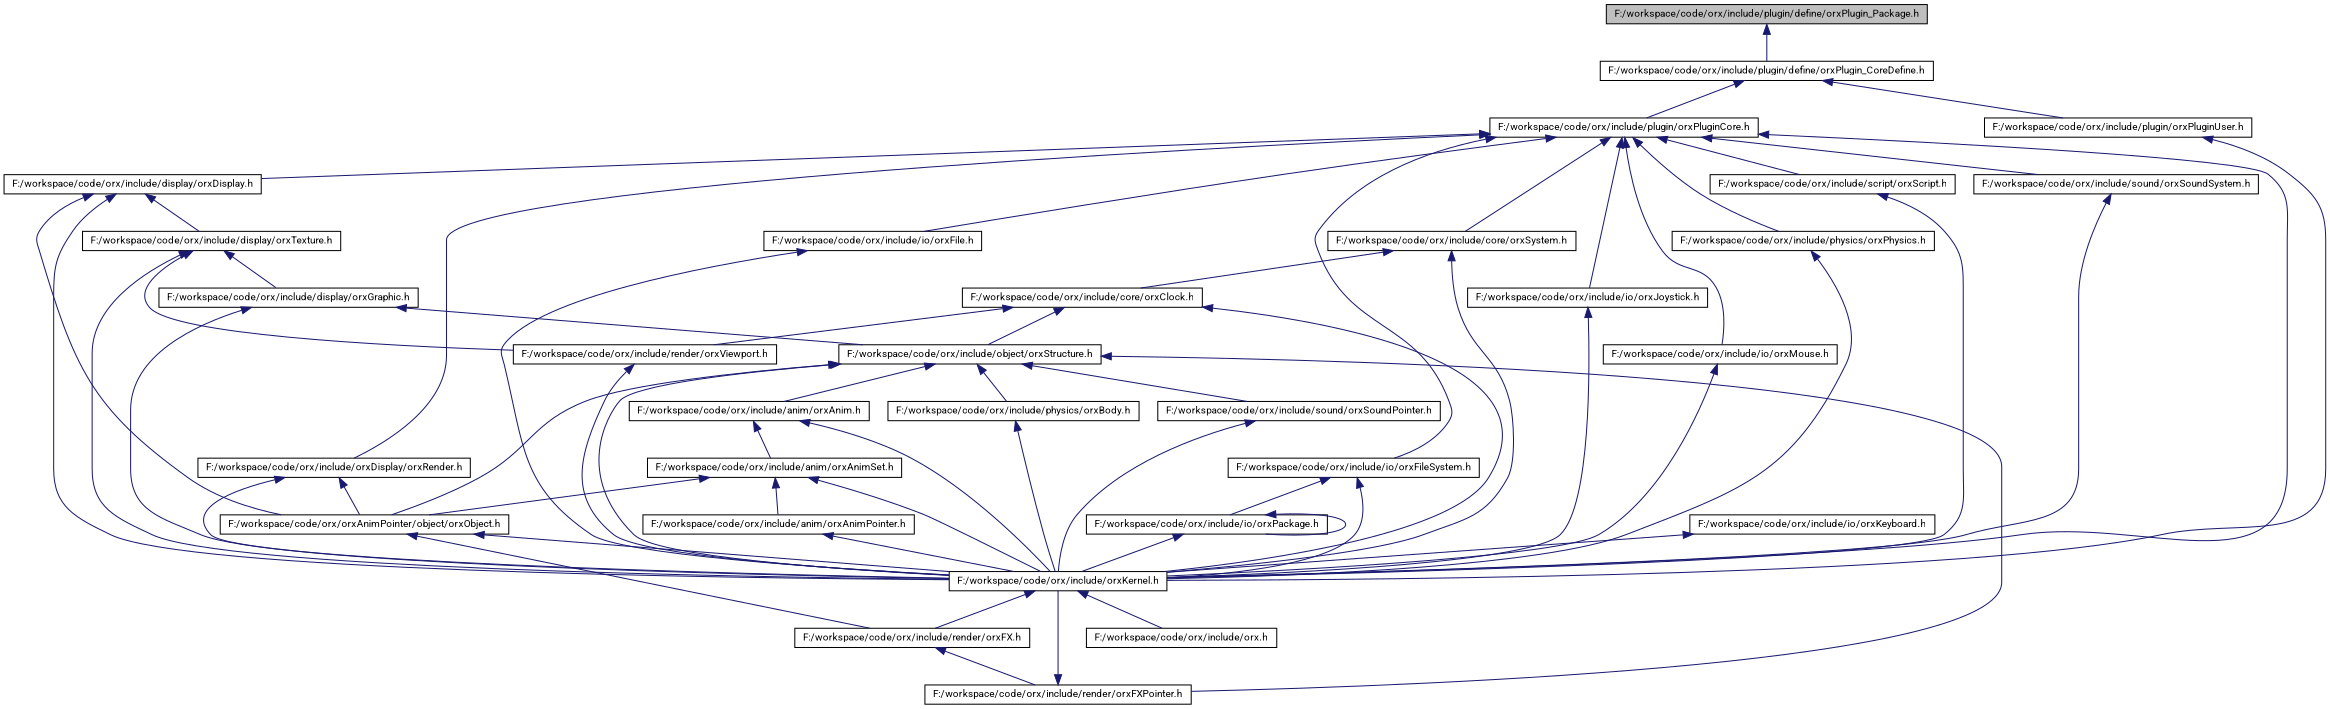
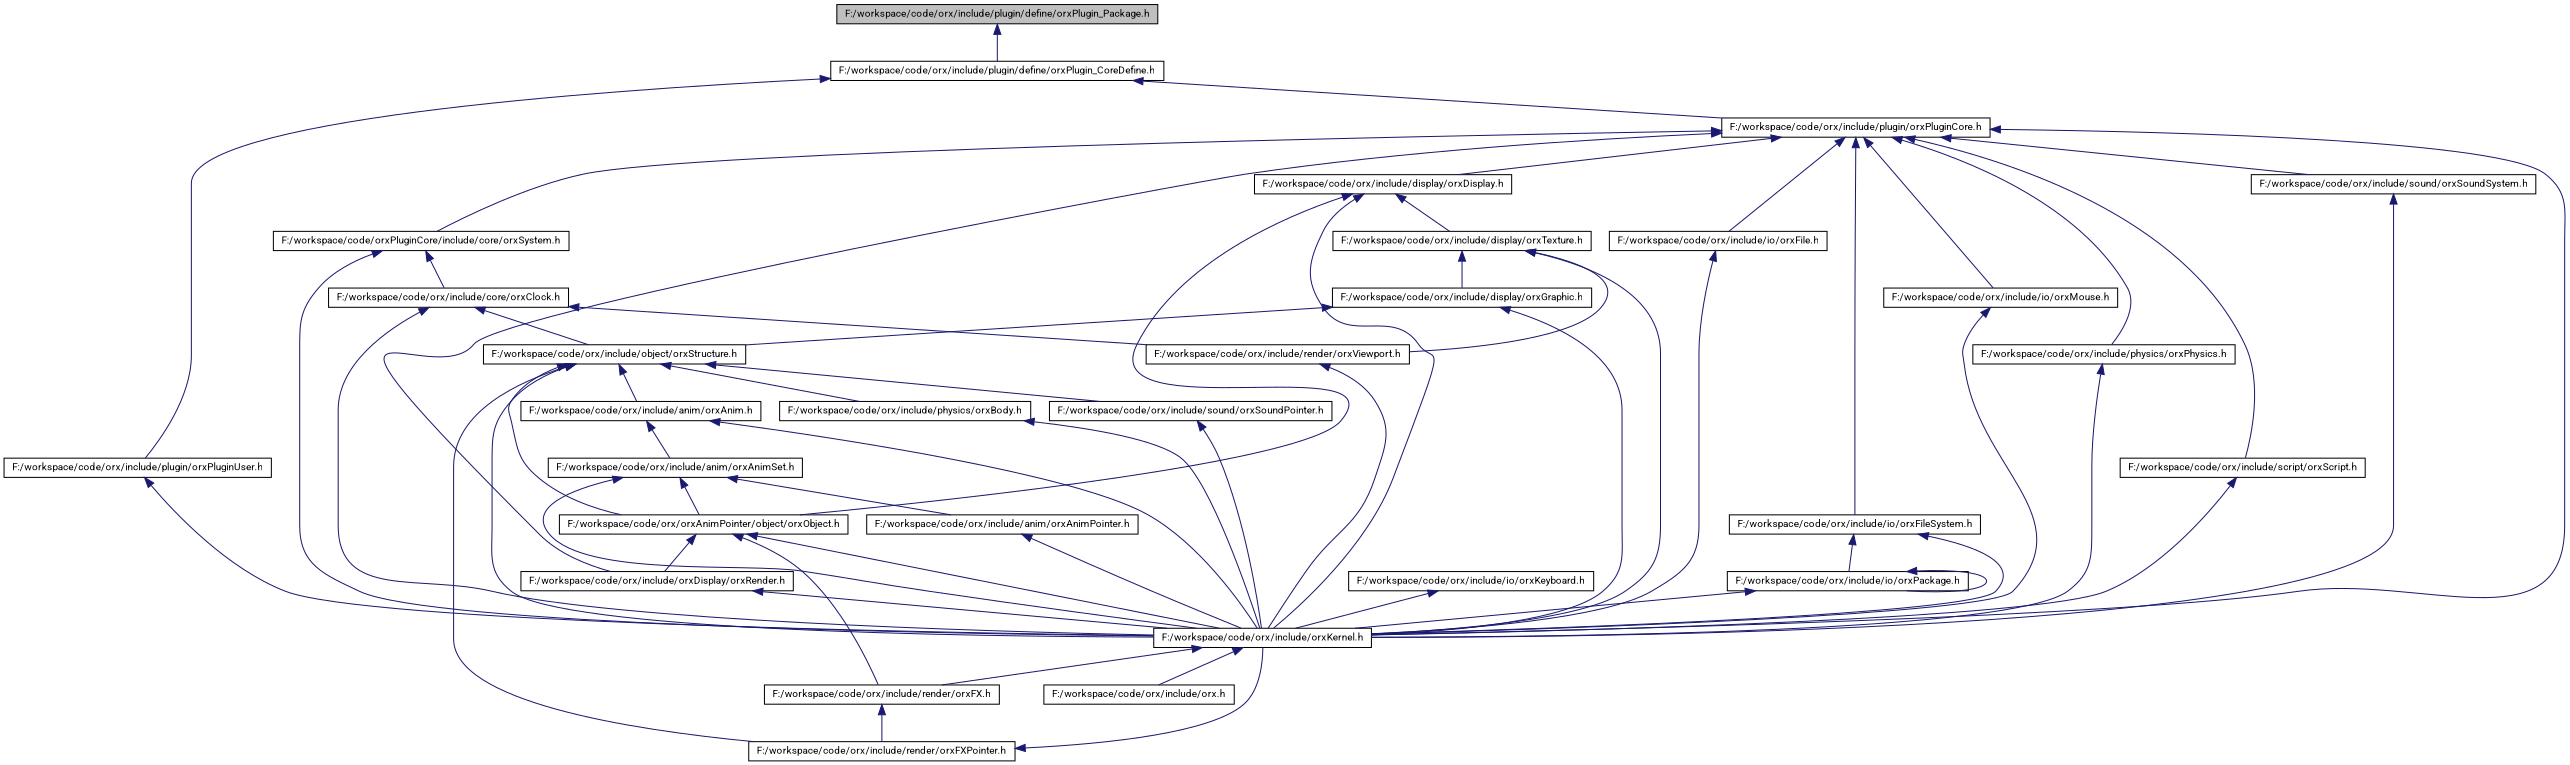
(1452, 241) -> (421, 241)
(1588, 298) -> none
(352, 501) -> (677, 557)
